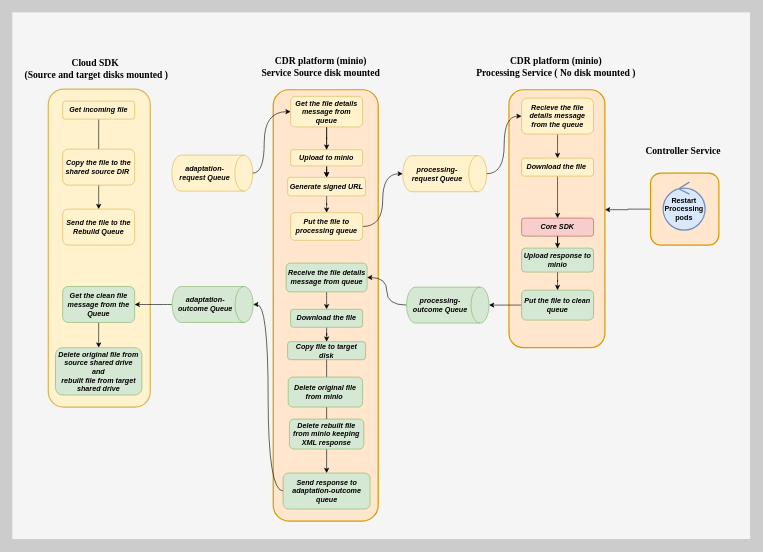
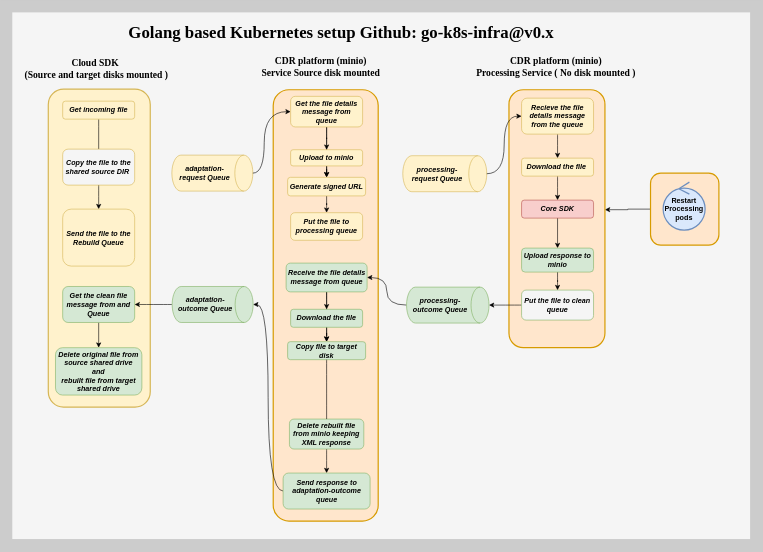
none -> (341, 32)
(683, 150) -> none
(99, 167) -> (99, 167)
(383, 202) -> none
(99, 227) -> (99, 238)
(558, 227) -> (558, 209)
(99, 305) -> (99, 305)
(558, 305) -> (558, 305)
none -> (327, 308)
(326, 392) -> none
